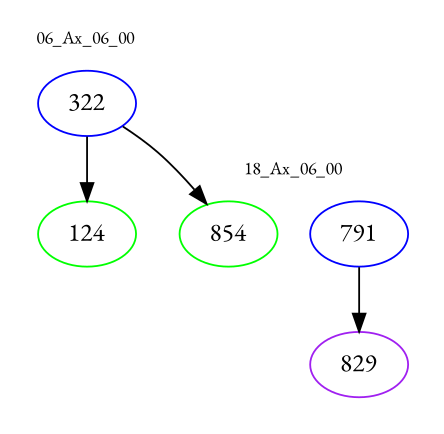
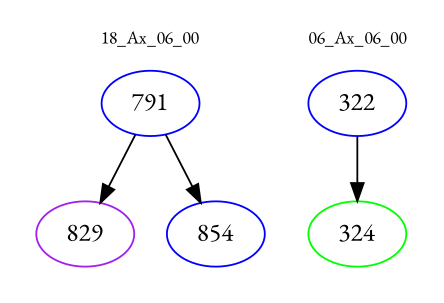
(177, 170) -> (179, 161)
(87, 234) -> (357, 234)
(229, 234) -> (216, 234)
